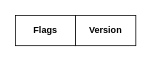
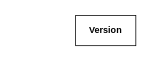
(45, 30) -> none
